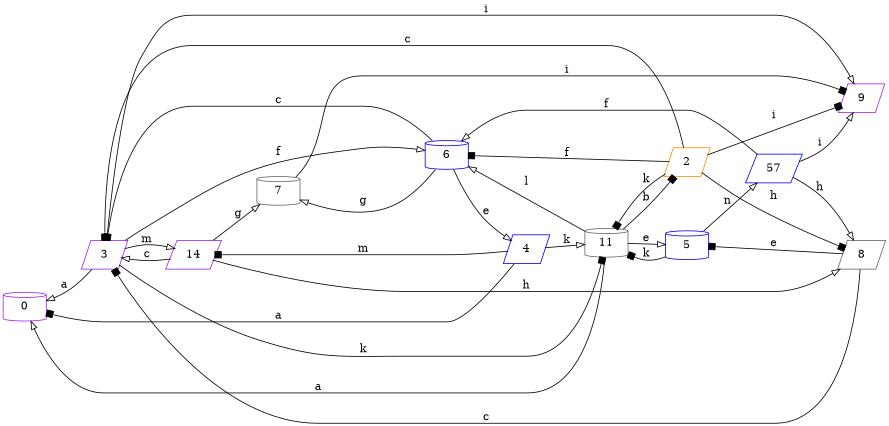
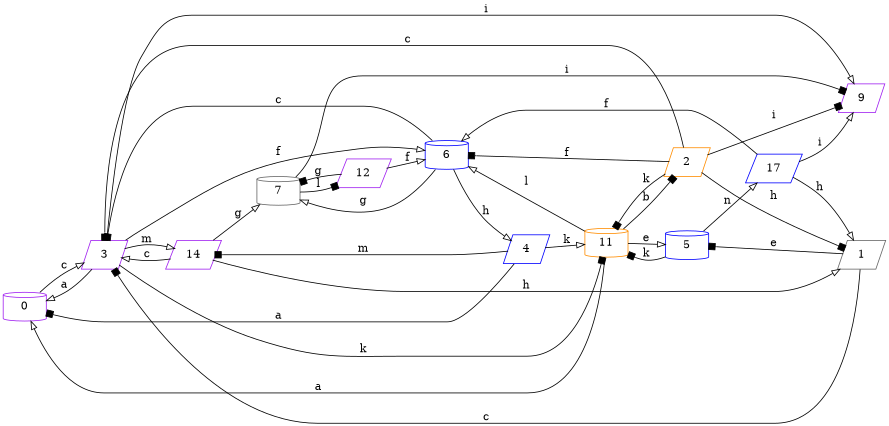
(774, 169) -> (774, 169)
none -> (363, 173)
(486, 211) -> (486, 211)
(606, 243) -> (606, 243)
(862, 255) -> (862, 255)
none -> (57, 278)
